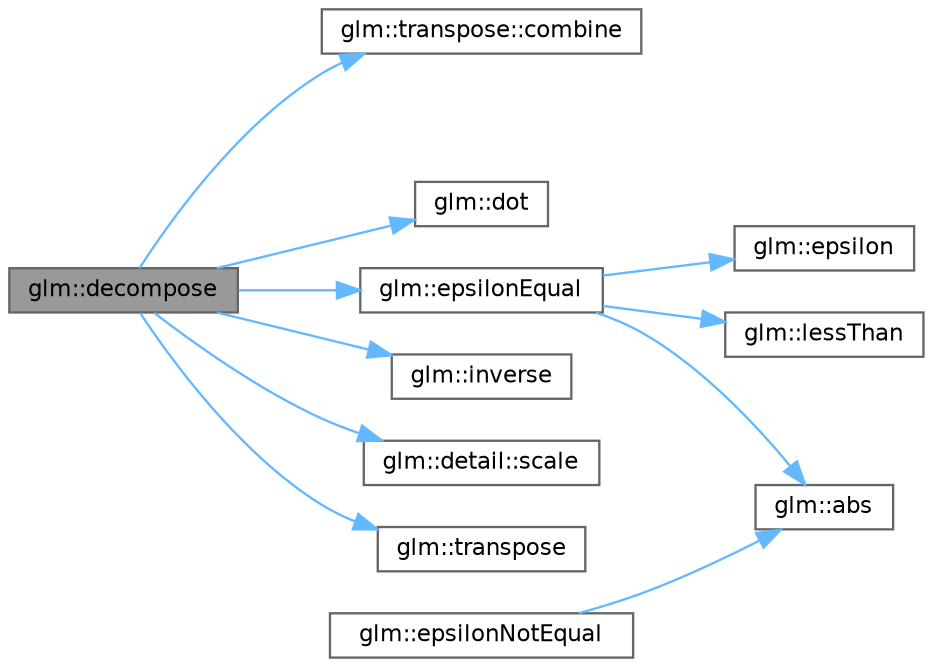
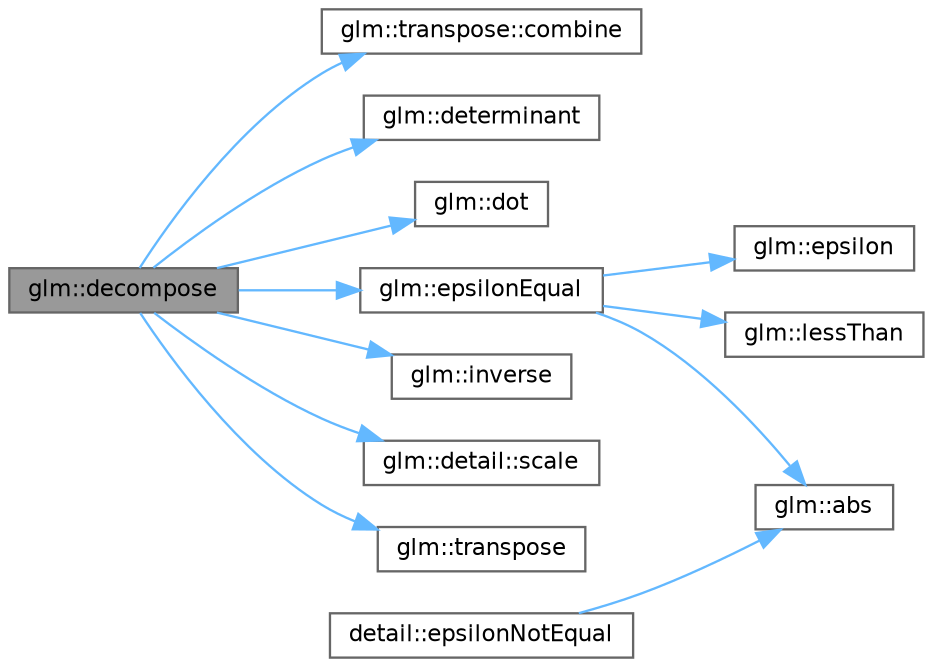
none -> (482, 118)
(482, 635) -> (482, 635)
